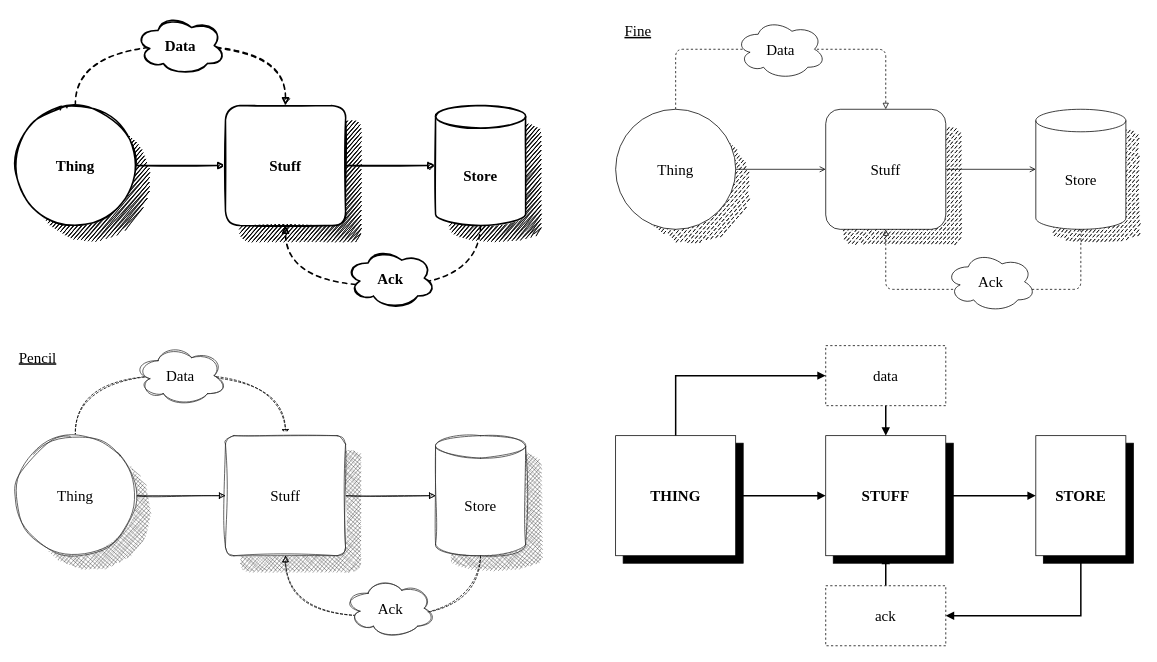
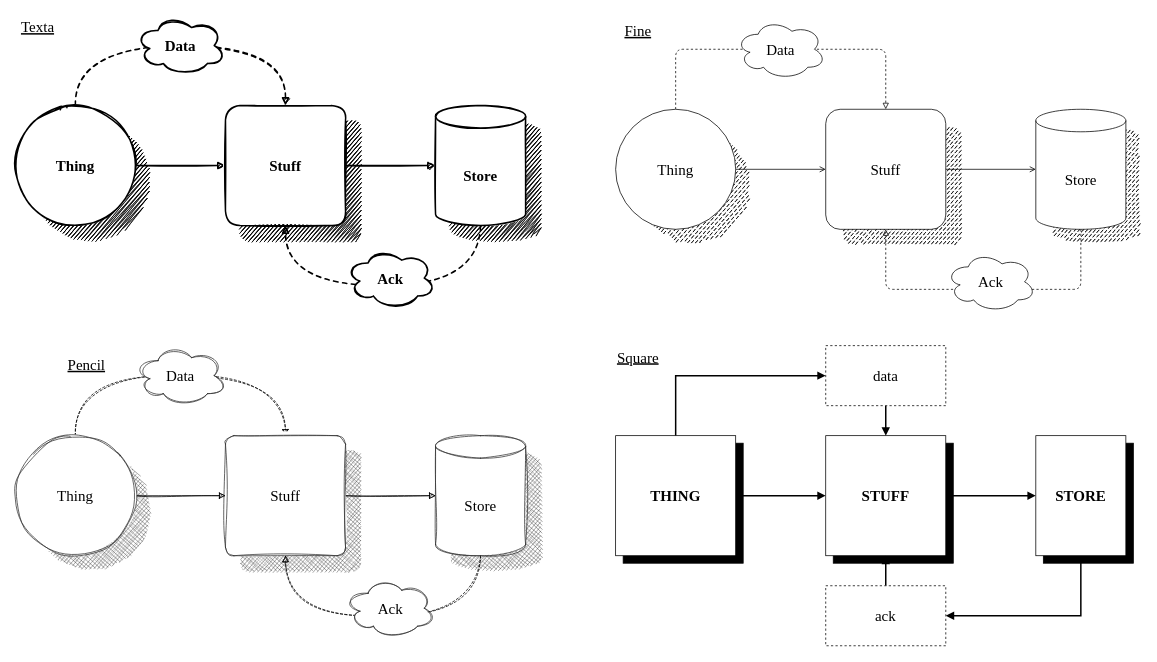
none -> (38, 27)
(38, 357) -> (87, 364)
none -> (638, 357)
